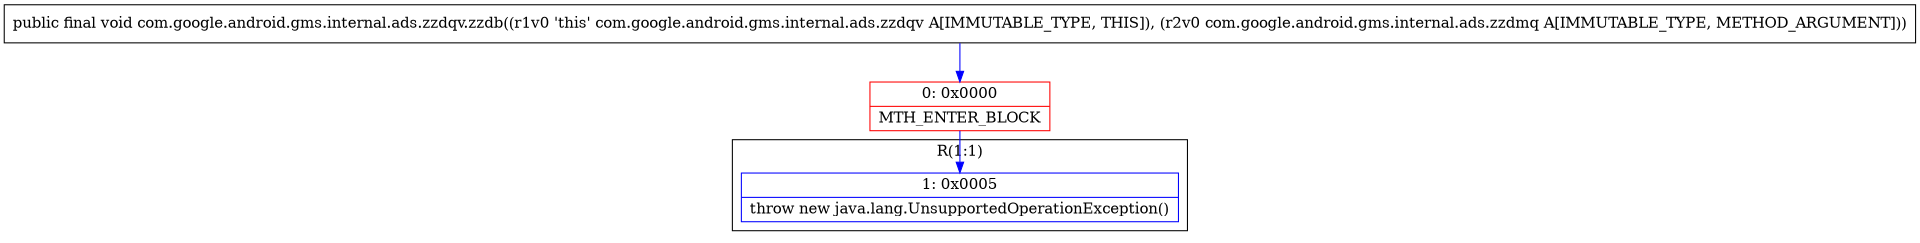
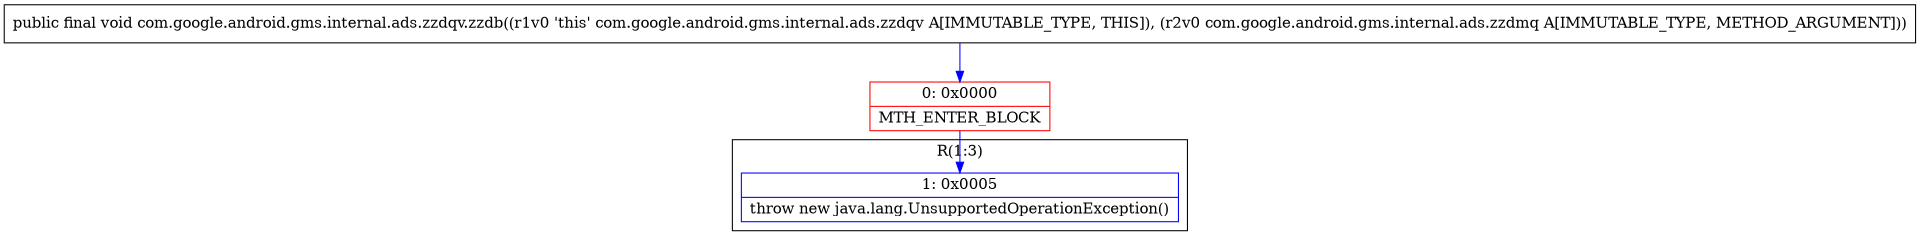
(960, 152) -> (960, 152)
